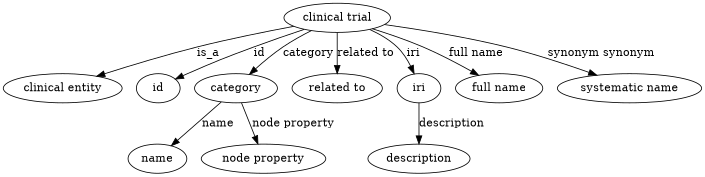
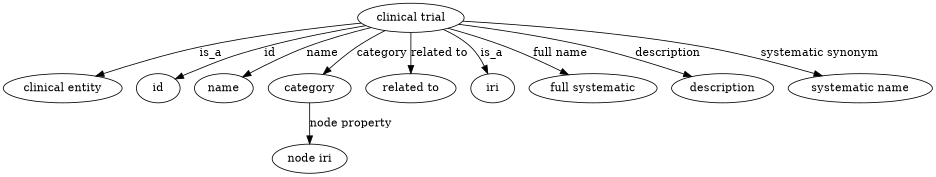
(413, 53) -> (492, 53)
(602, 53) -> (820, 53)
(499, 88) -> (593, 88)
(419, 119) -> (573, 43)
(199, 121) -> (309, 46)
(264, 159) -> (310, 159)
